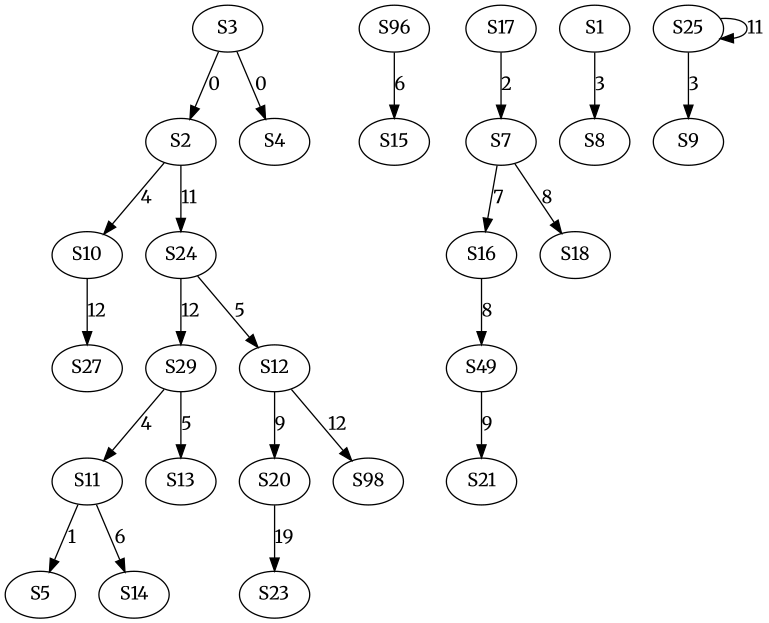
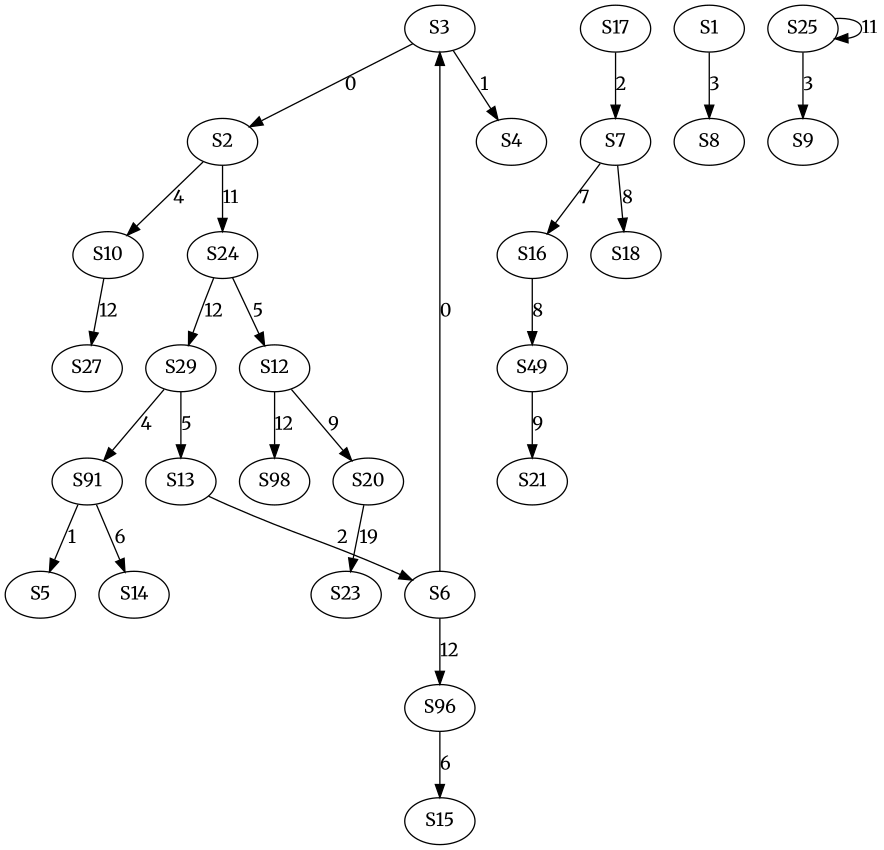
(262, 85) -> (485, 85)
(87, 482) -> (87, 482)
none -> (440, 595)
